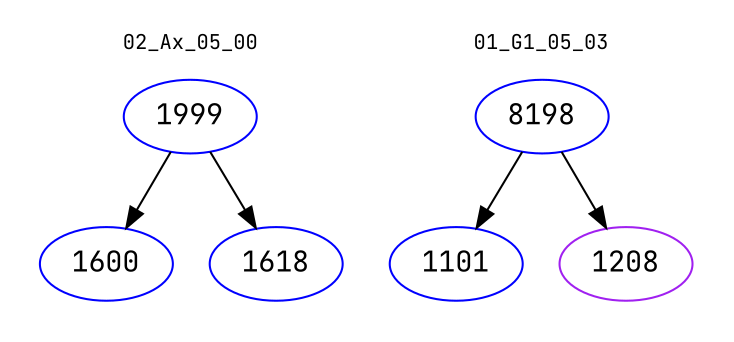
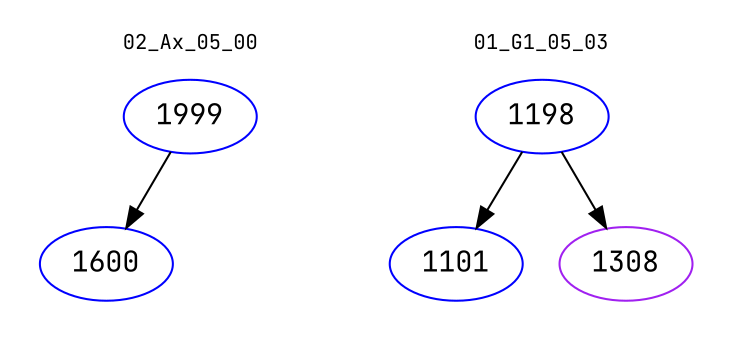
(542, 117) -> (542, 117)
(276, 264) -> none
(626, 264) -> (626, 264)
